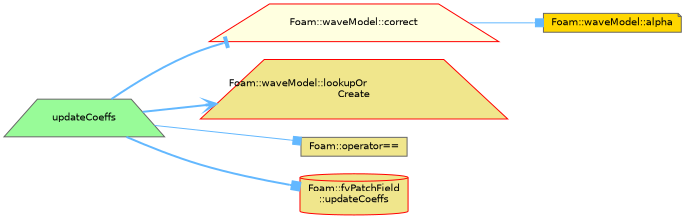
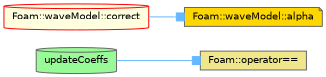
(354, 23) -> (76, 17)
(165, 67) -> none
(354, 89) -> none
(84, 118) -> (76, 61)
(354, 194) -> none
